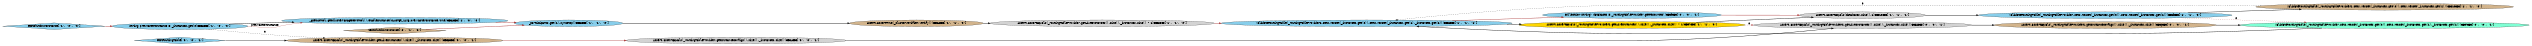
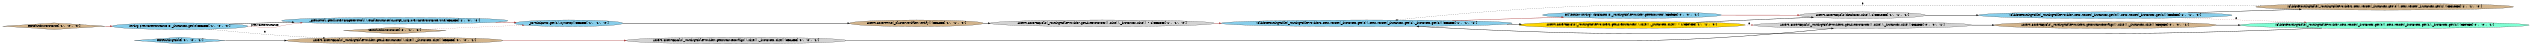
(54, 26) -> (54, 26)
(474, 27) -> (474, 27)
